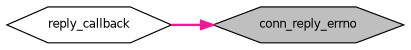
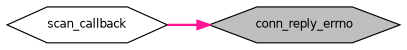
(89, 25) -> (87, 25)
